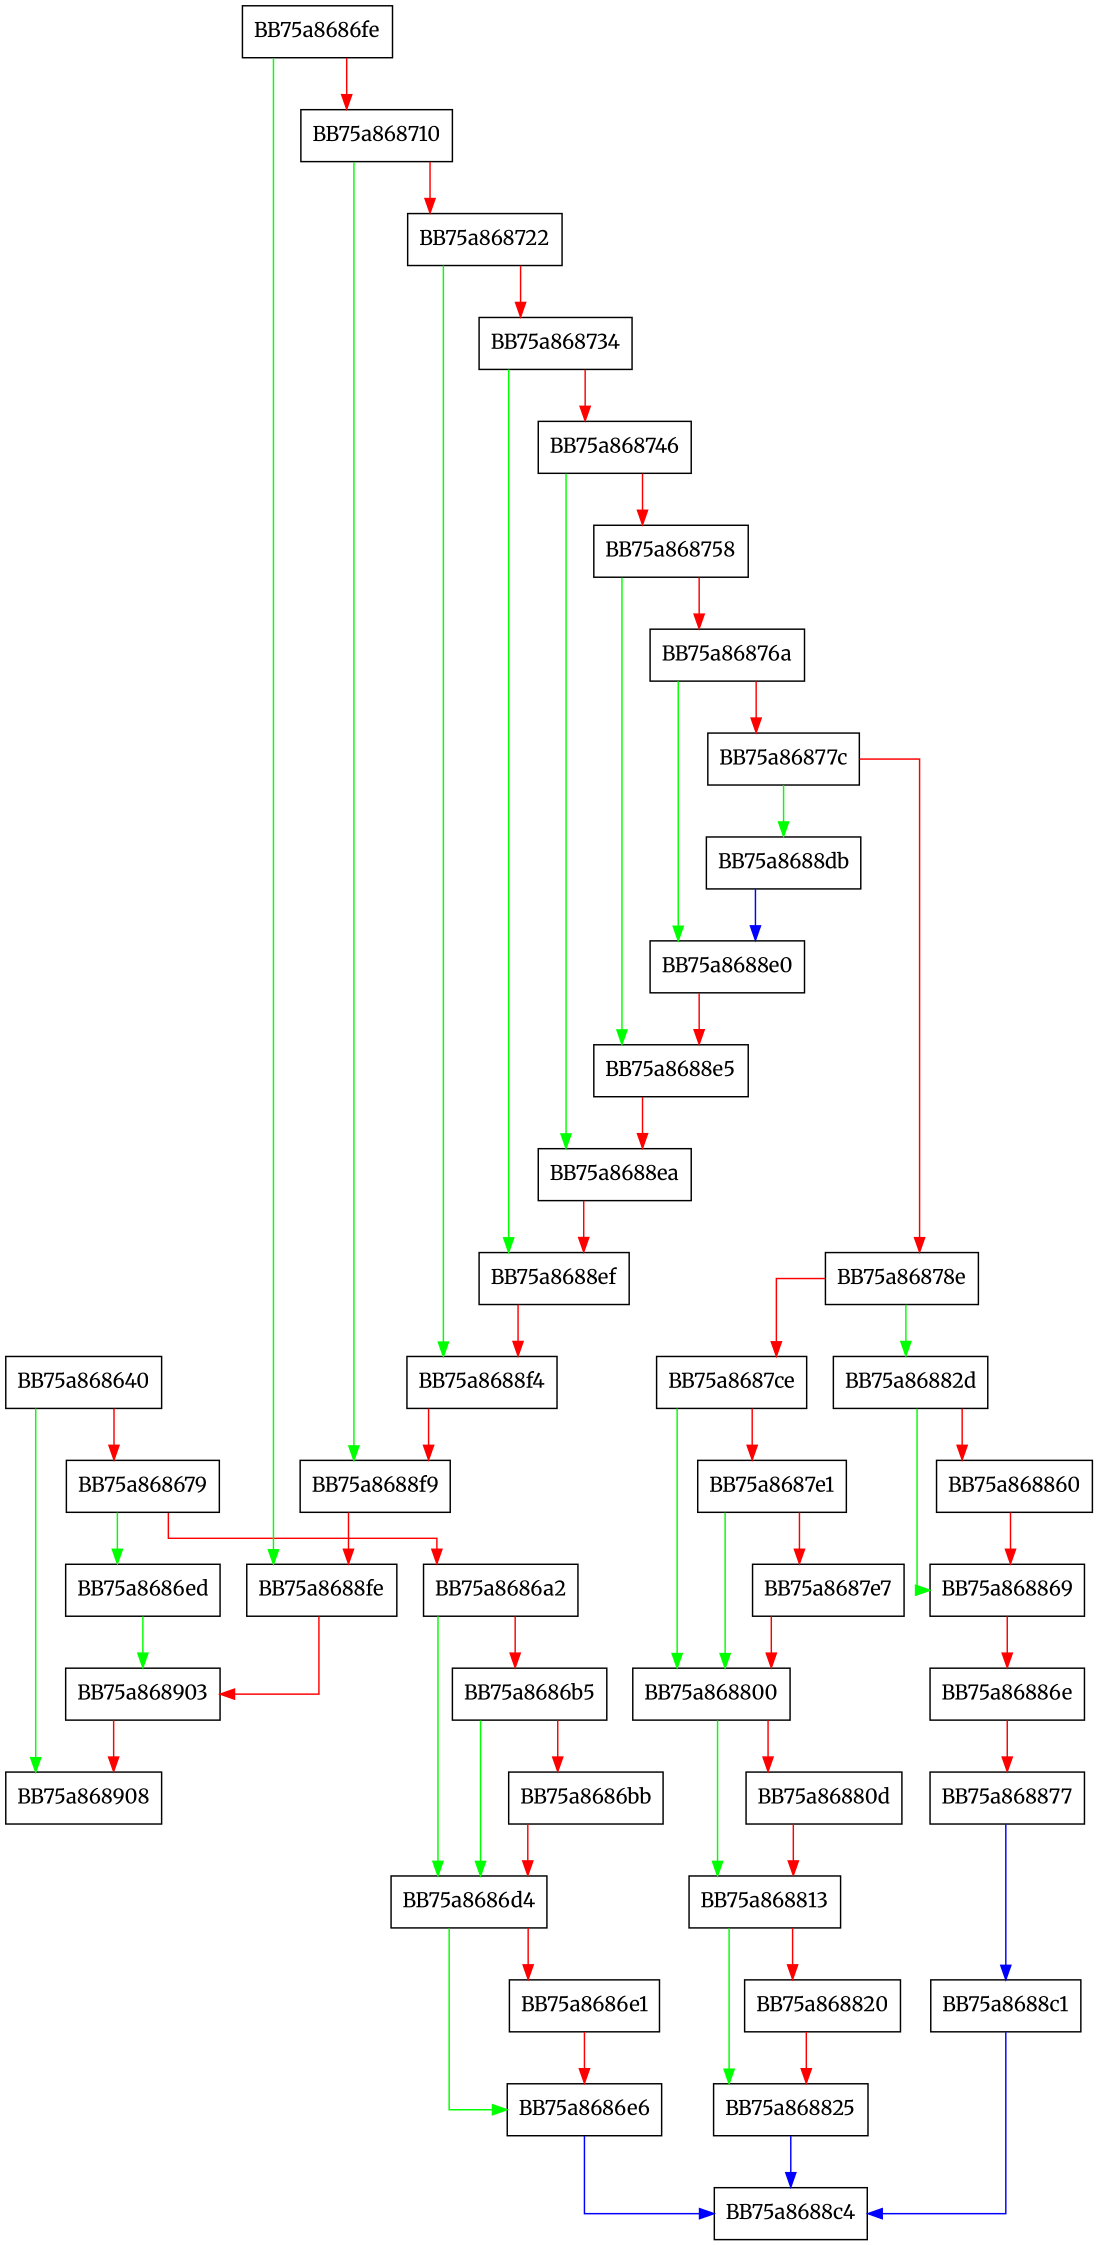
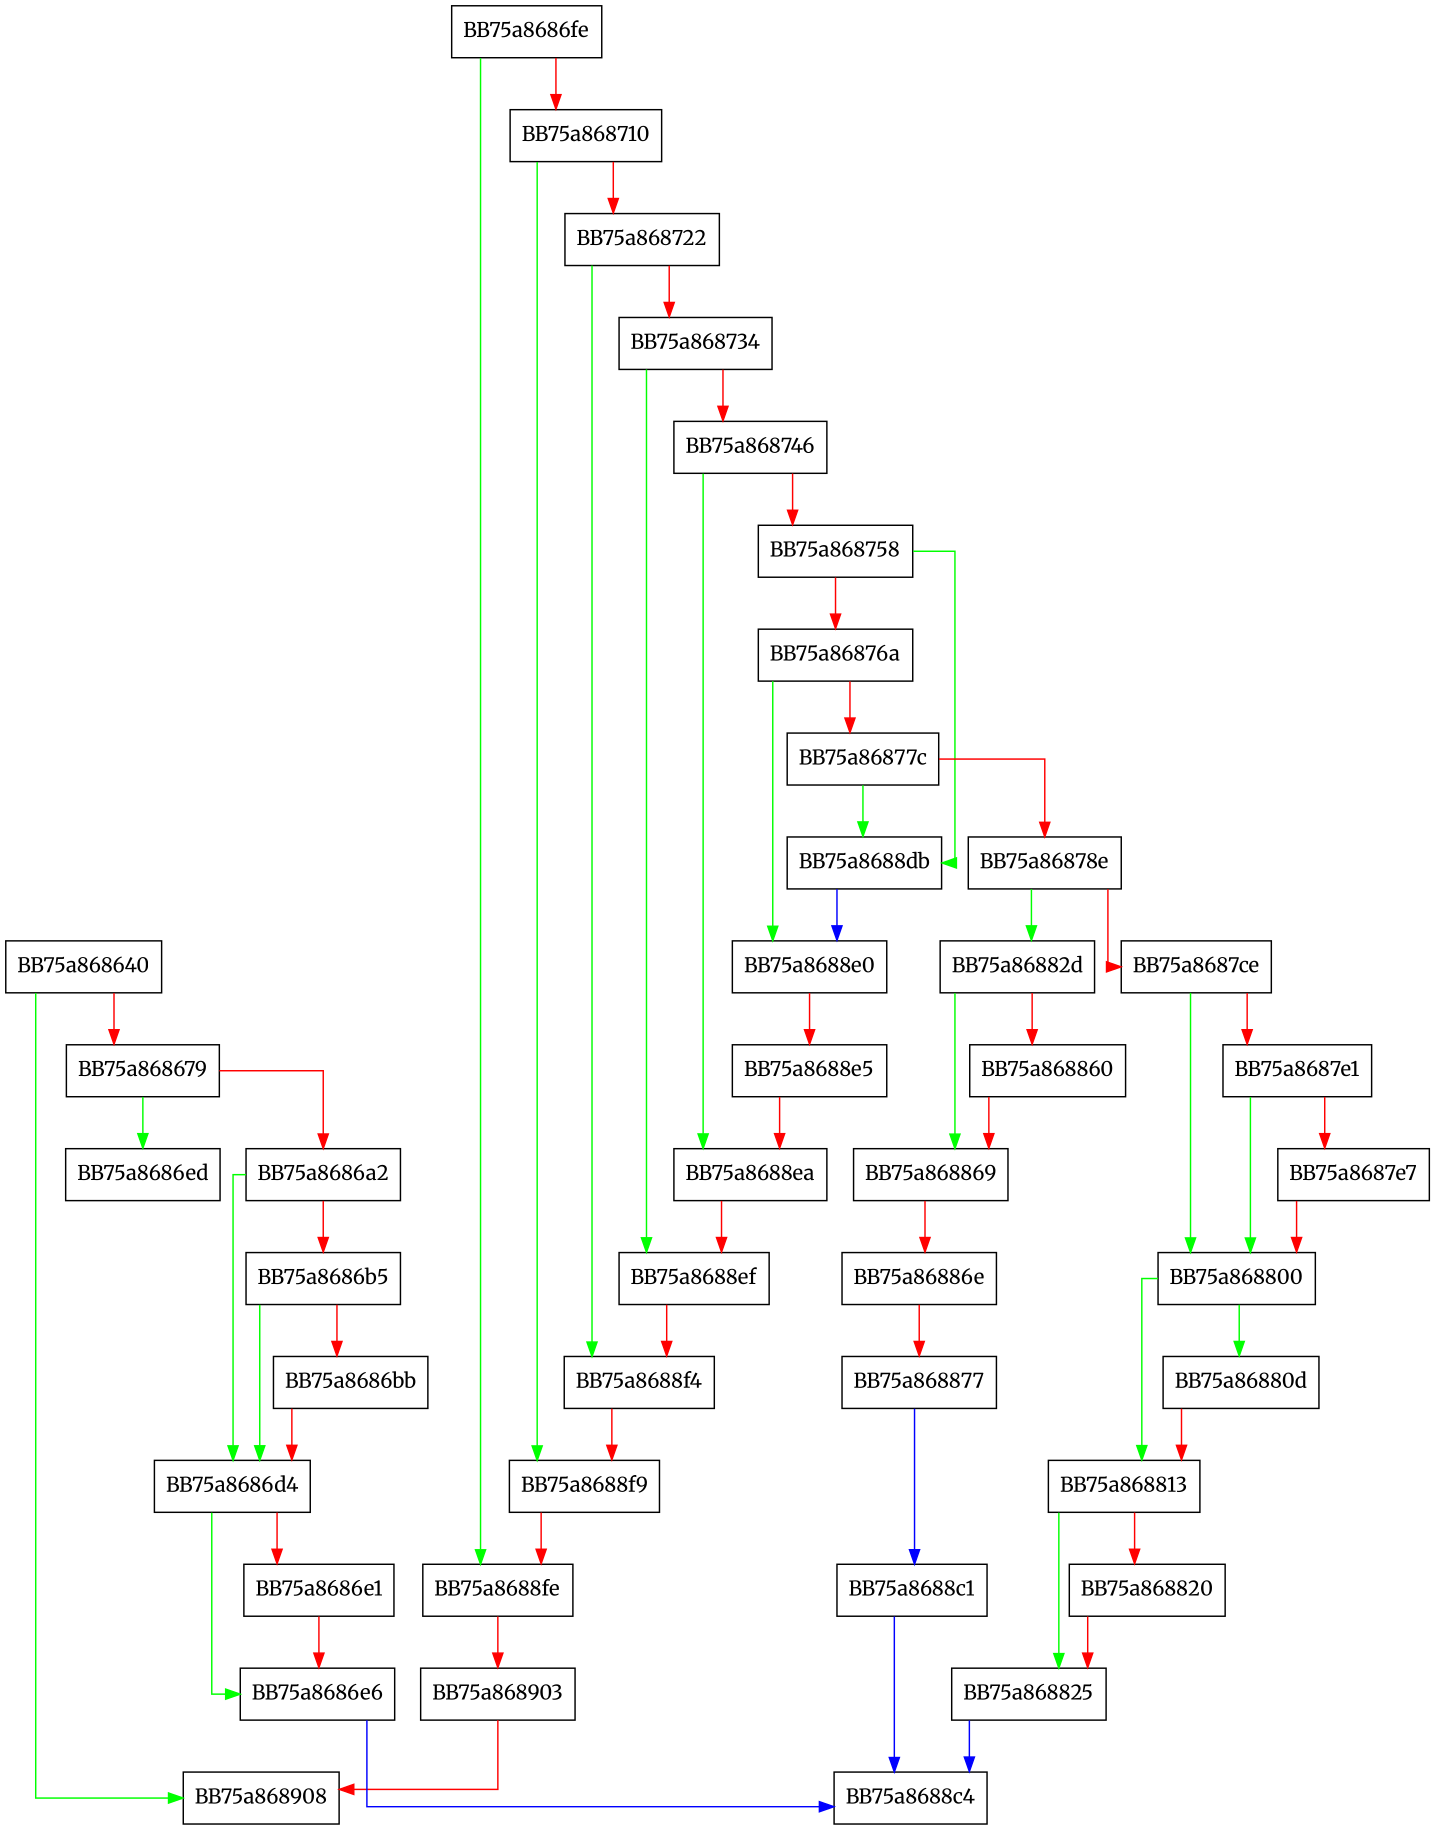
(622, 804) -> (955, 687)
(143, 1635) -> none
(768, 1739) -> (1239, 1323)
